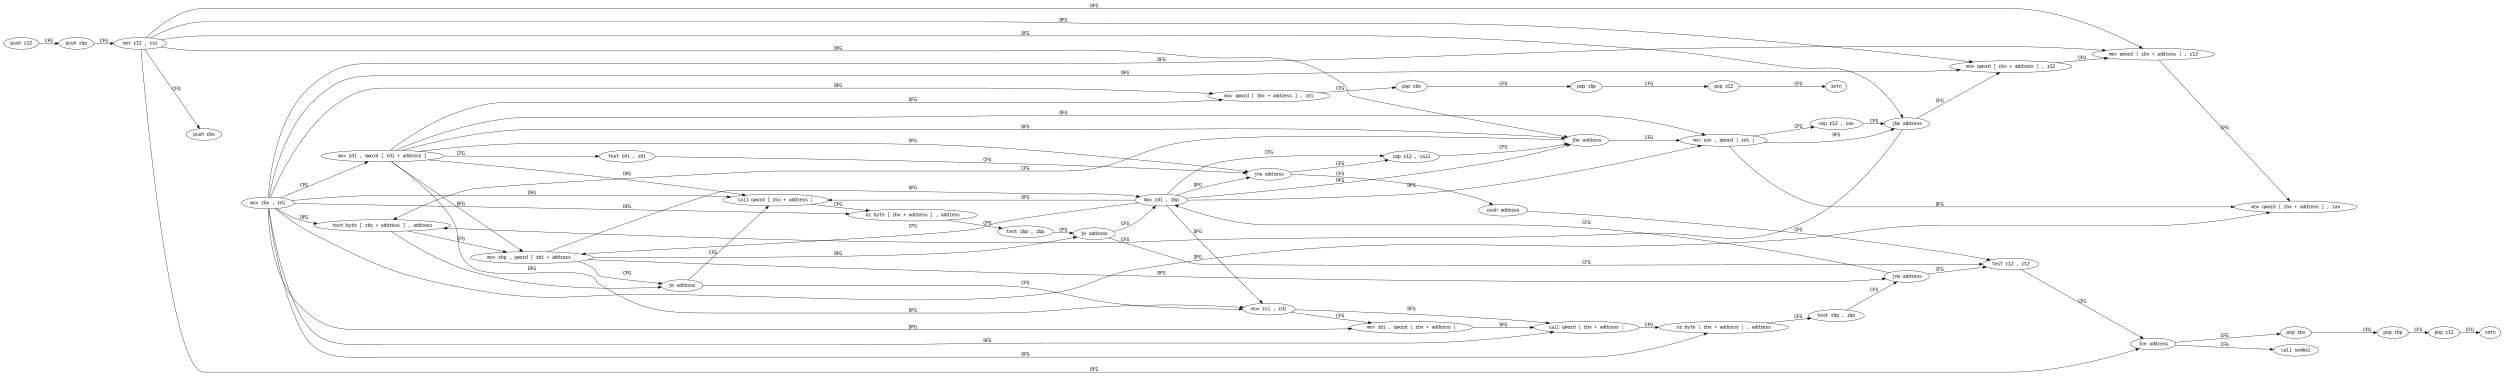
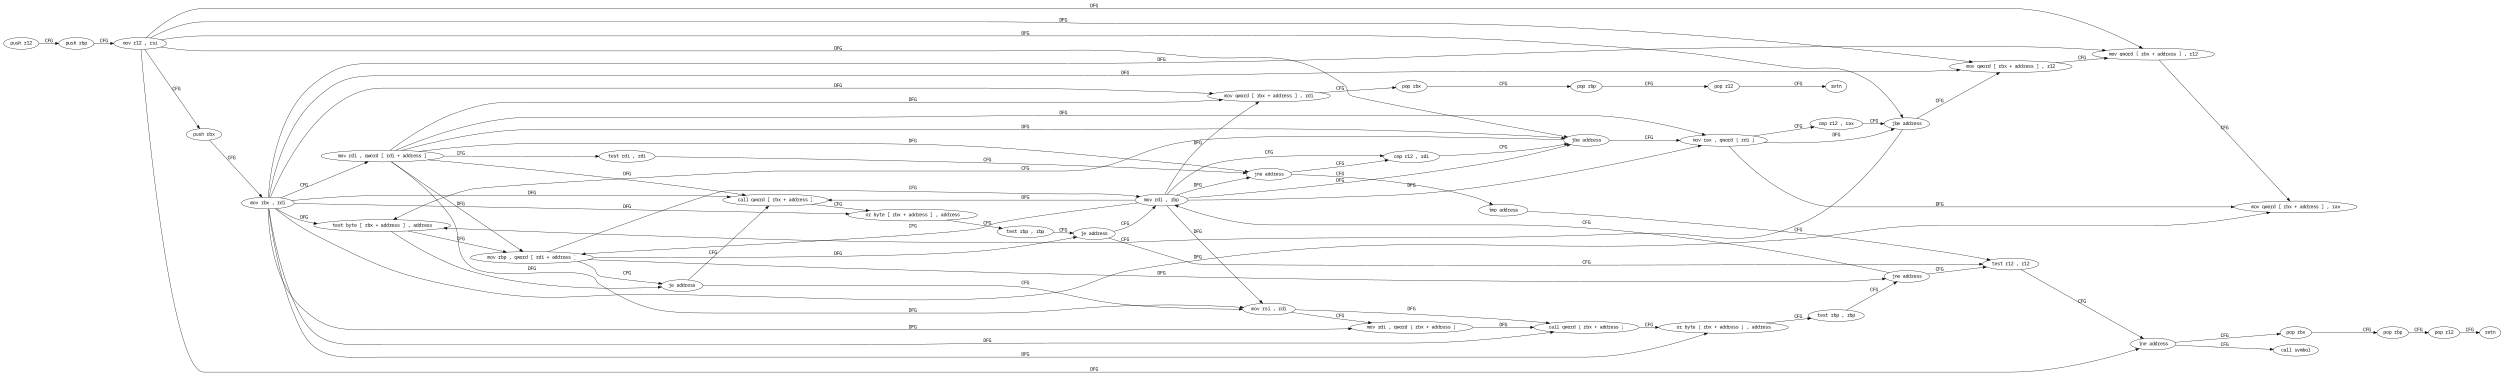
none -> (1204, 143)
(1411, 157) -> (1411, 157)
none -> (235, 167)
(913, 188) -> (913, 188)
(1503, 210) -> (1503, 210)
